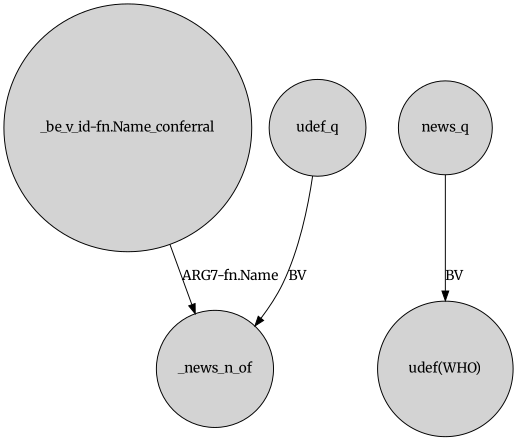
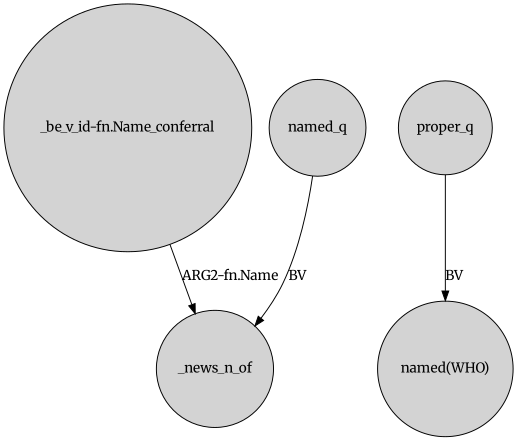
(318, 128) -> (318, 128)
(445, 128) -> (445, 128)
(230, 276) -> (230, 276)
(445, 369) -> (445, 369)
